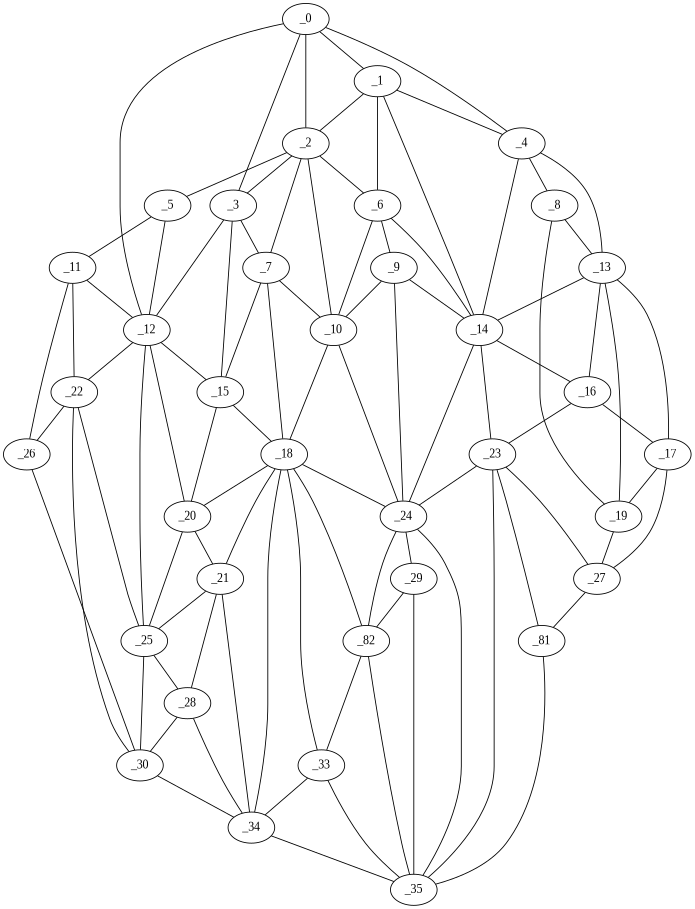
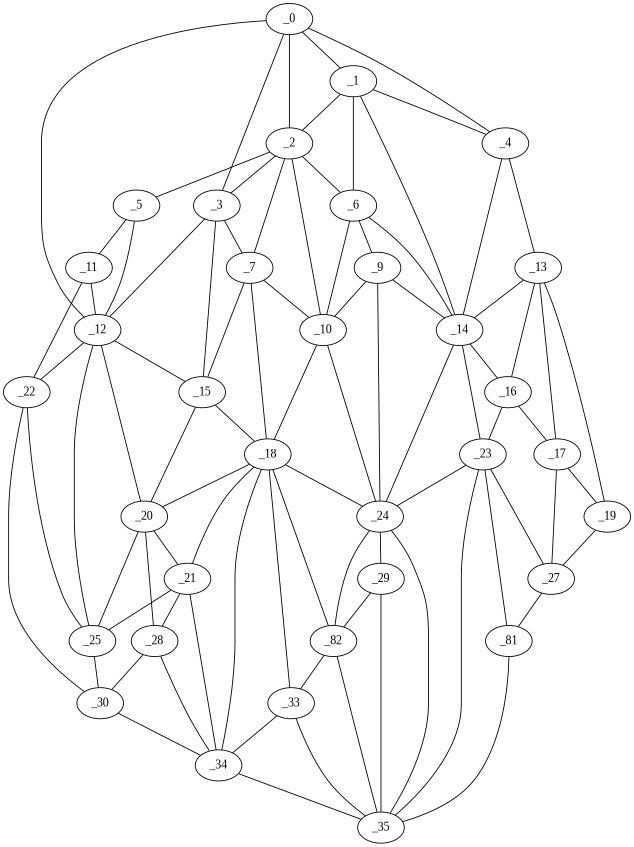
(555, 206) -> none
(27, 454) -> none
(166, 672) -> (149, 579)
